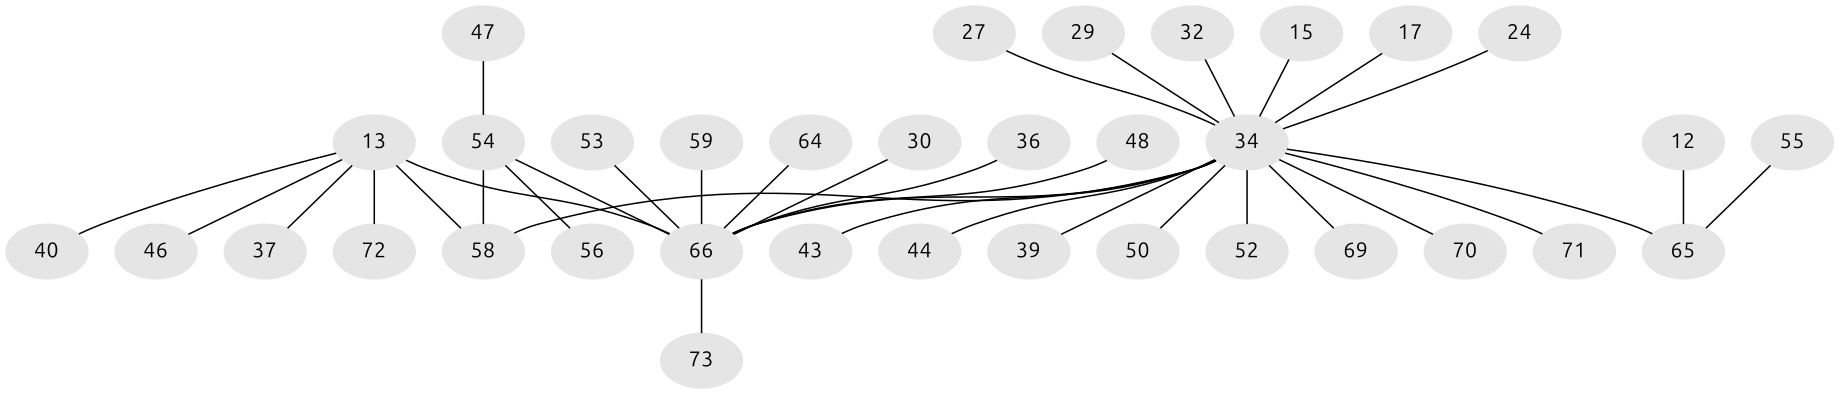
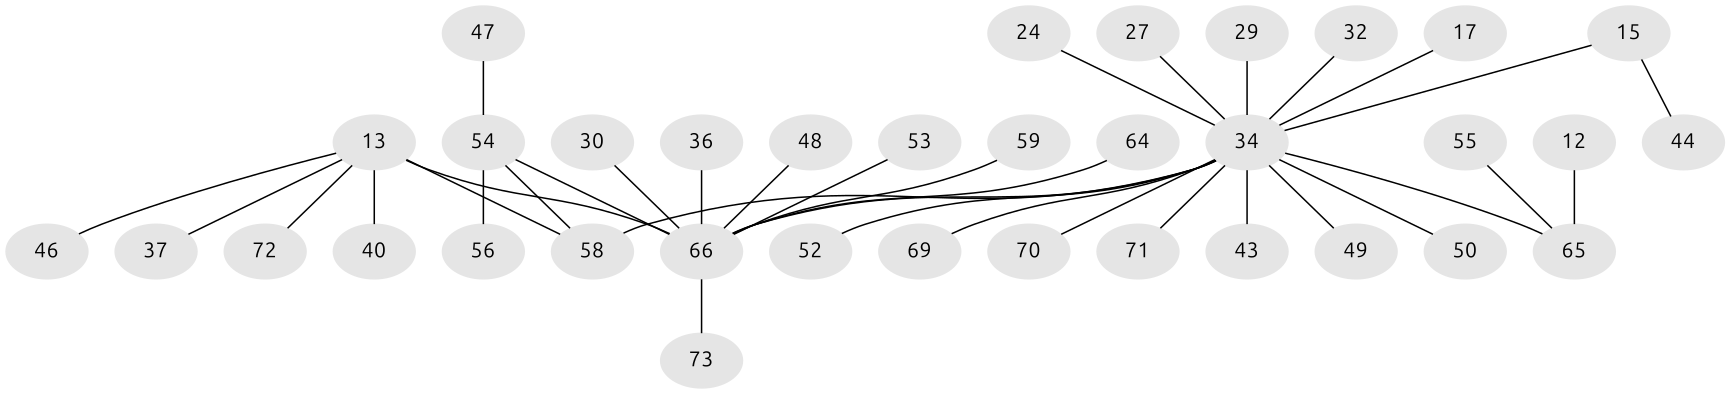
(1036, 206) -> (1656, 88)
(1029, 252) -> (1356, 252)
